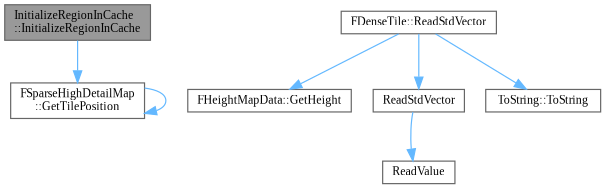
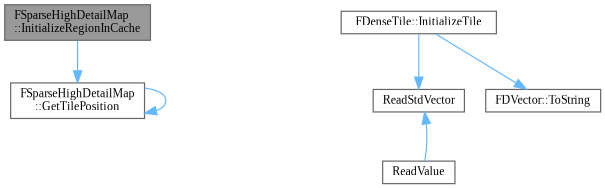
(78, 23) -> (78, 23)
(419, 23) -> (419, 23)
(270, 101) -> none
(543, 101) -> (543, 101)
(411, 130) -> (427, 143)
